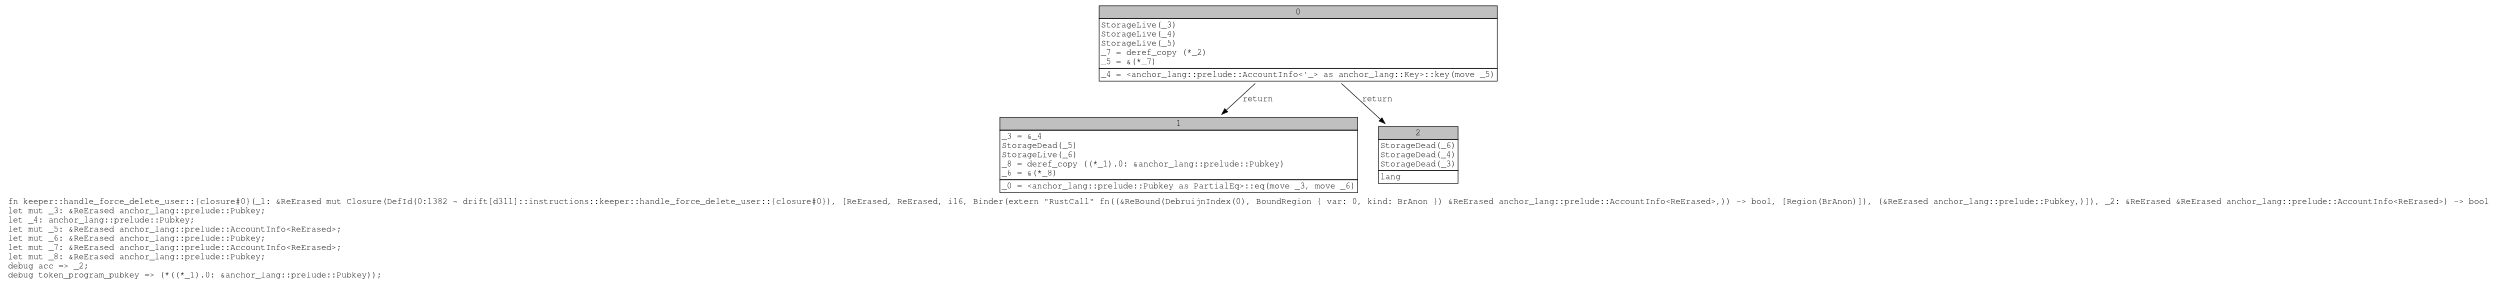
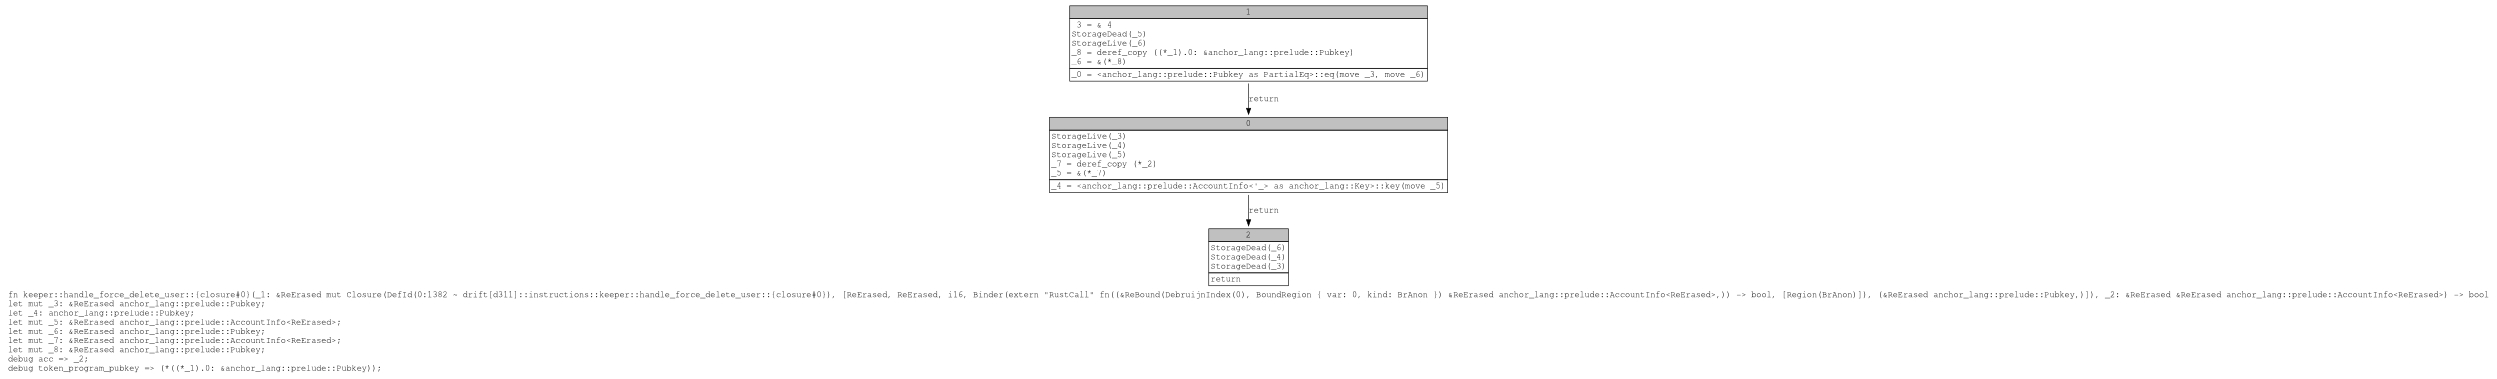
(1241, 97) -> (1249, 96)
(1391, 177) -> (1226, 279)
